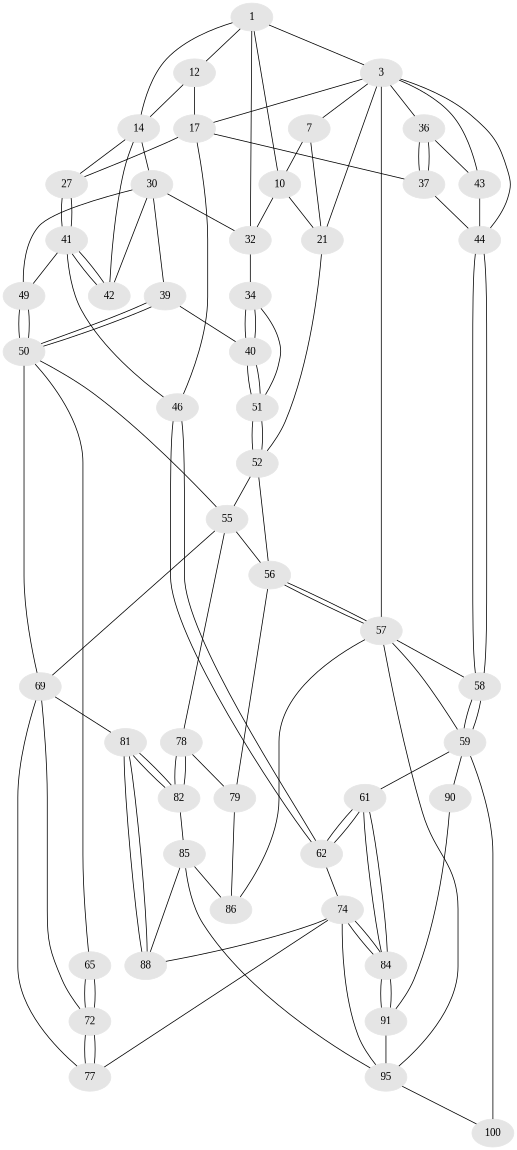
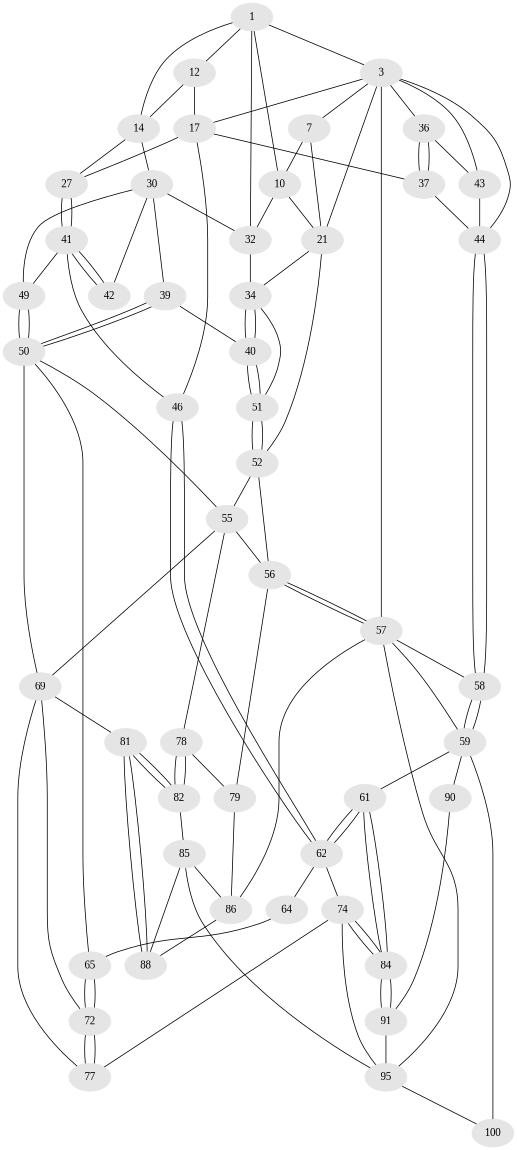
(117, 211) -> none
none -> (286, 268)
none -> (287, 910)
(247, 944) -> (198, 932)
